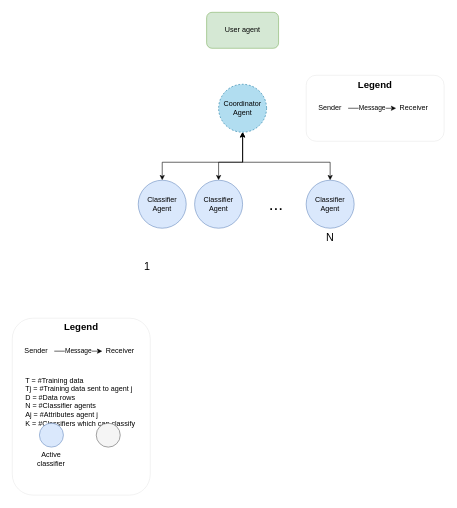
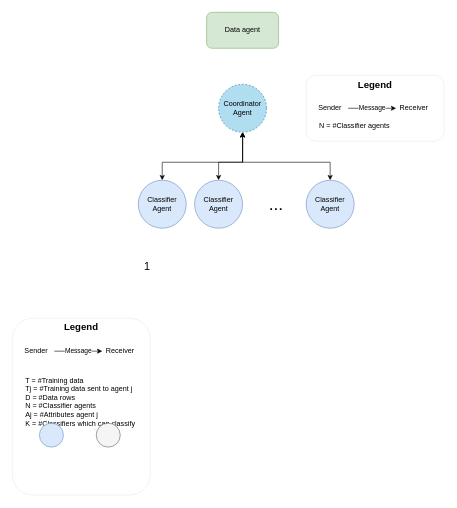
(243, 30) -> (243, 30)
none -> (378, 126)
(330, 237) -> none
(51, 459) -> none
